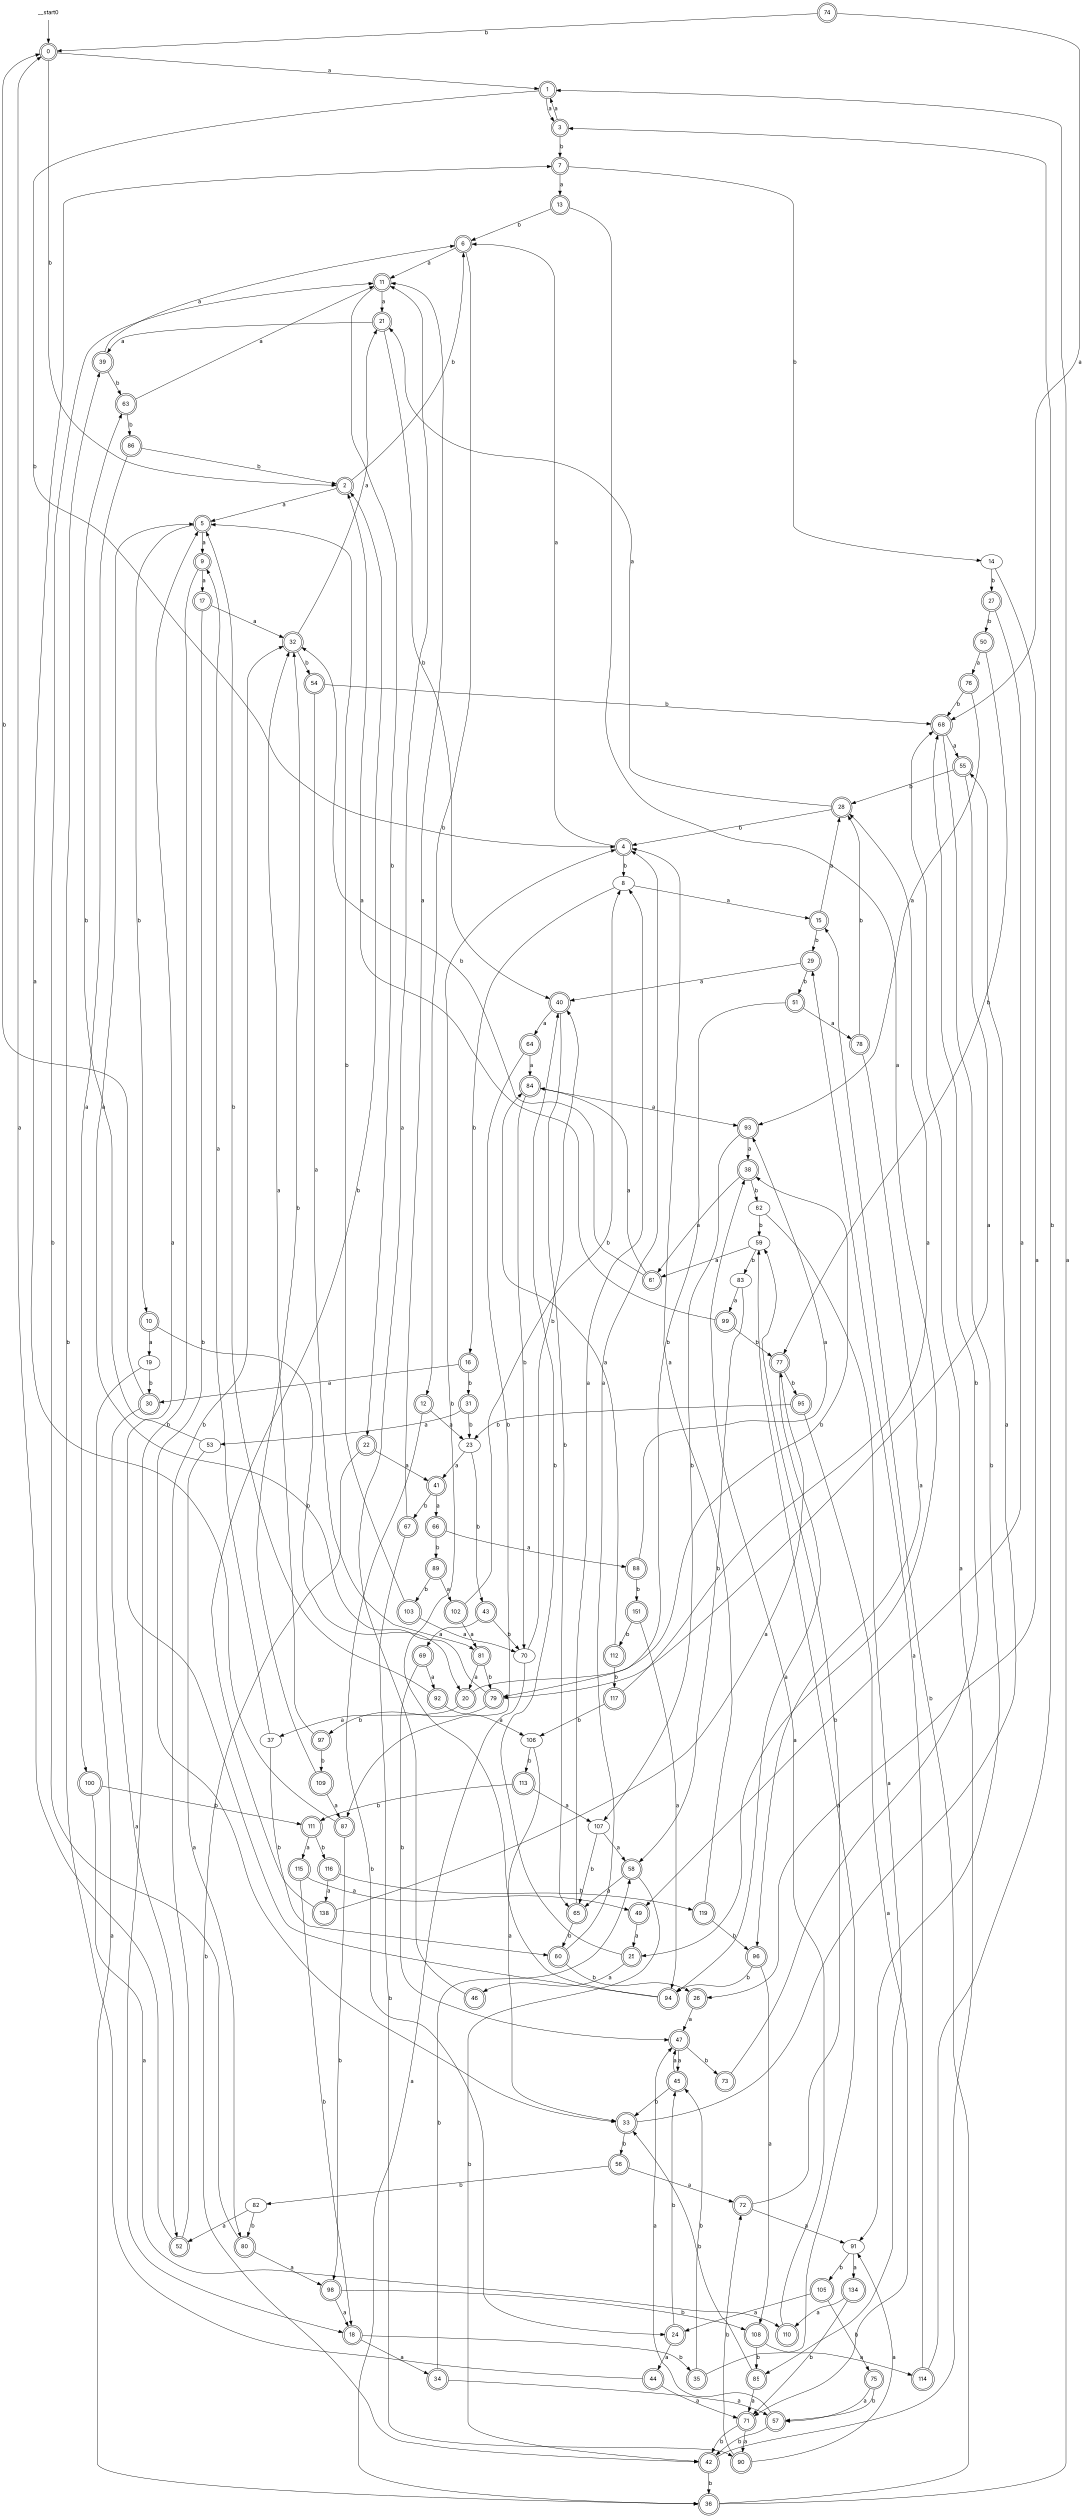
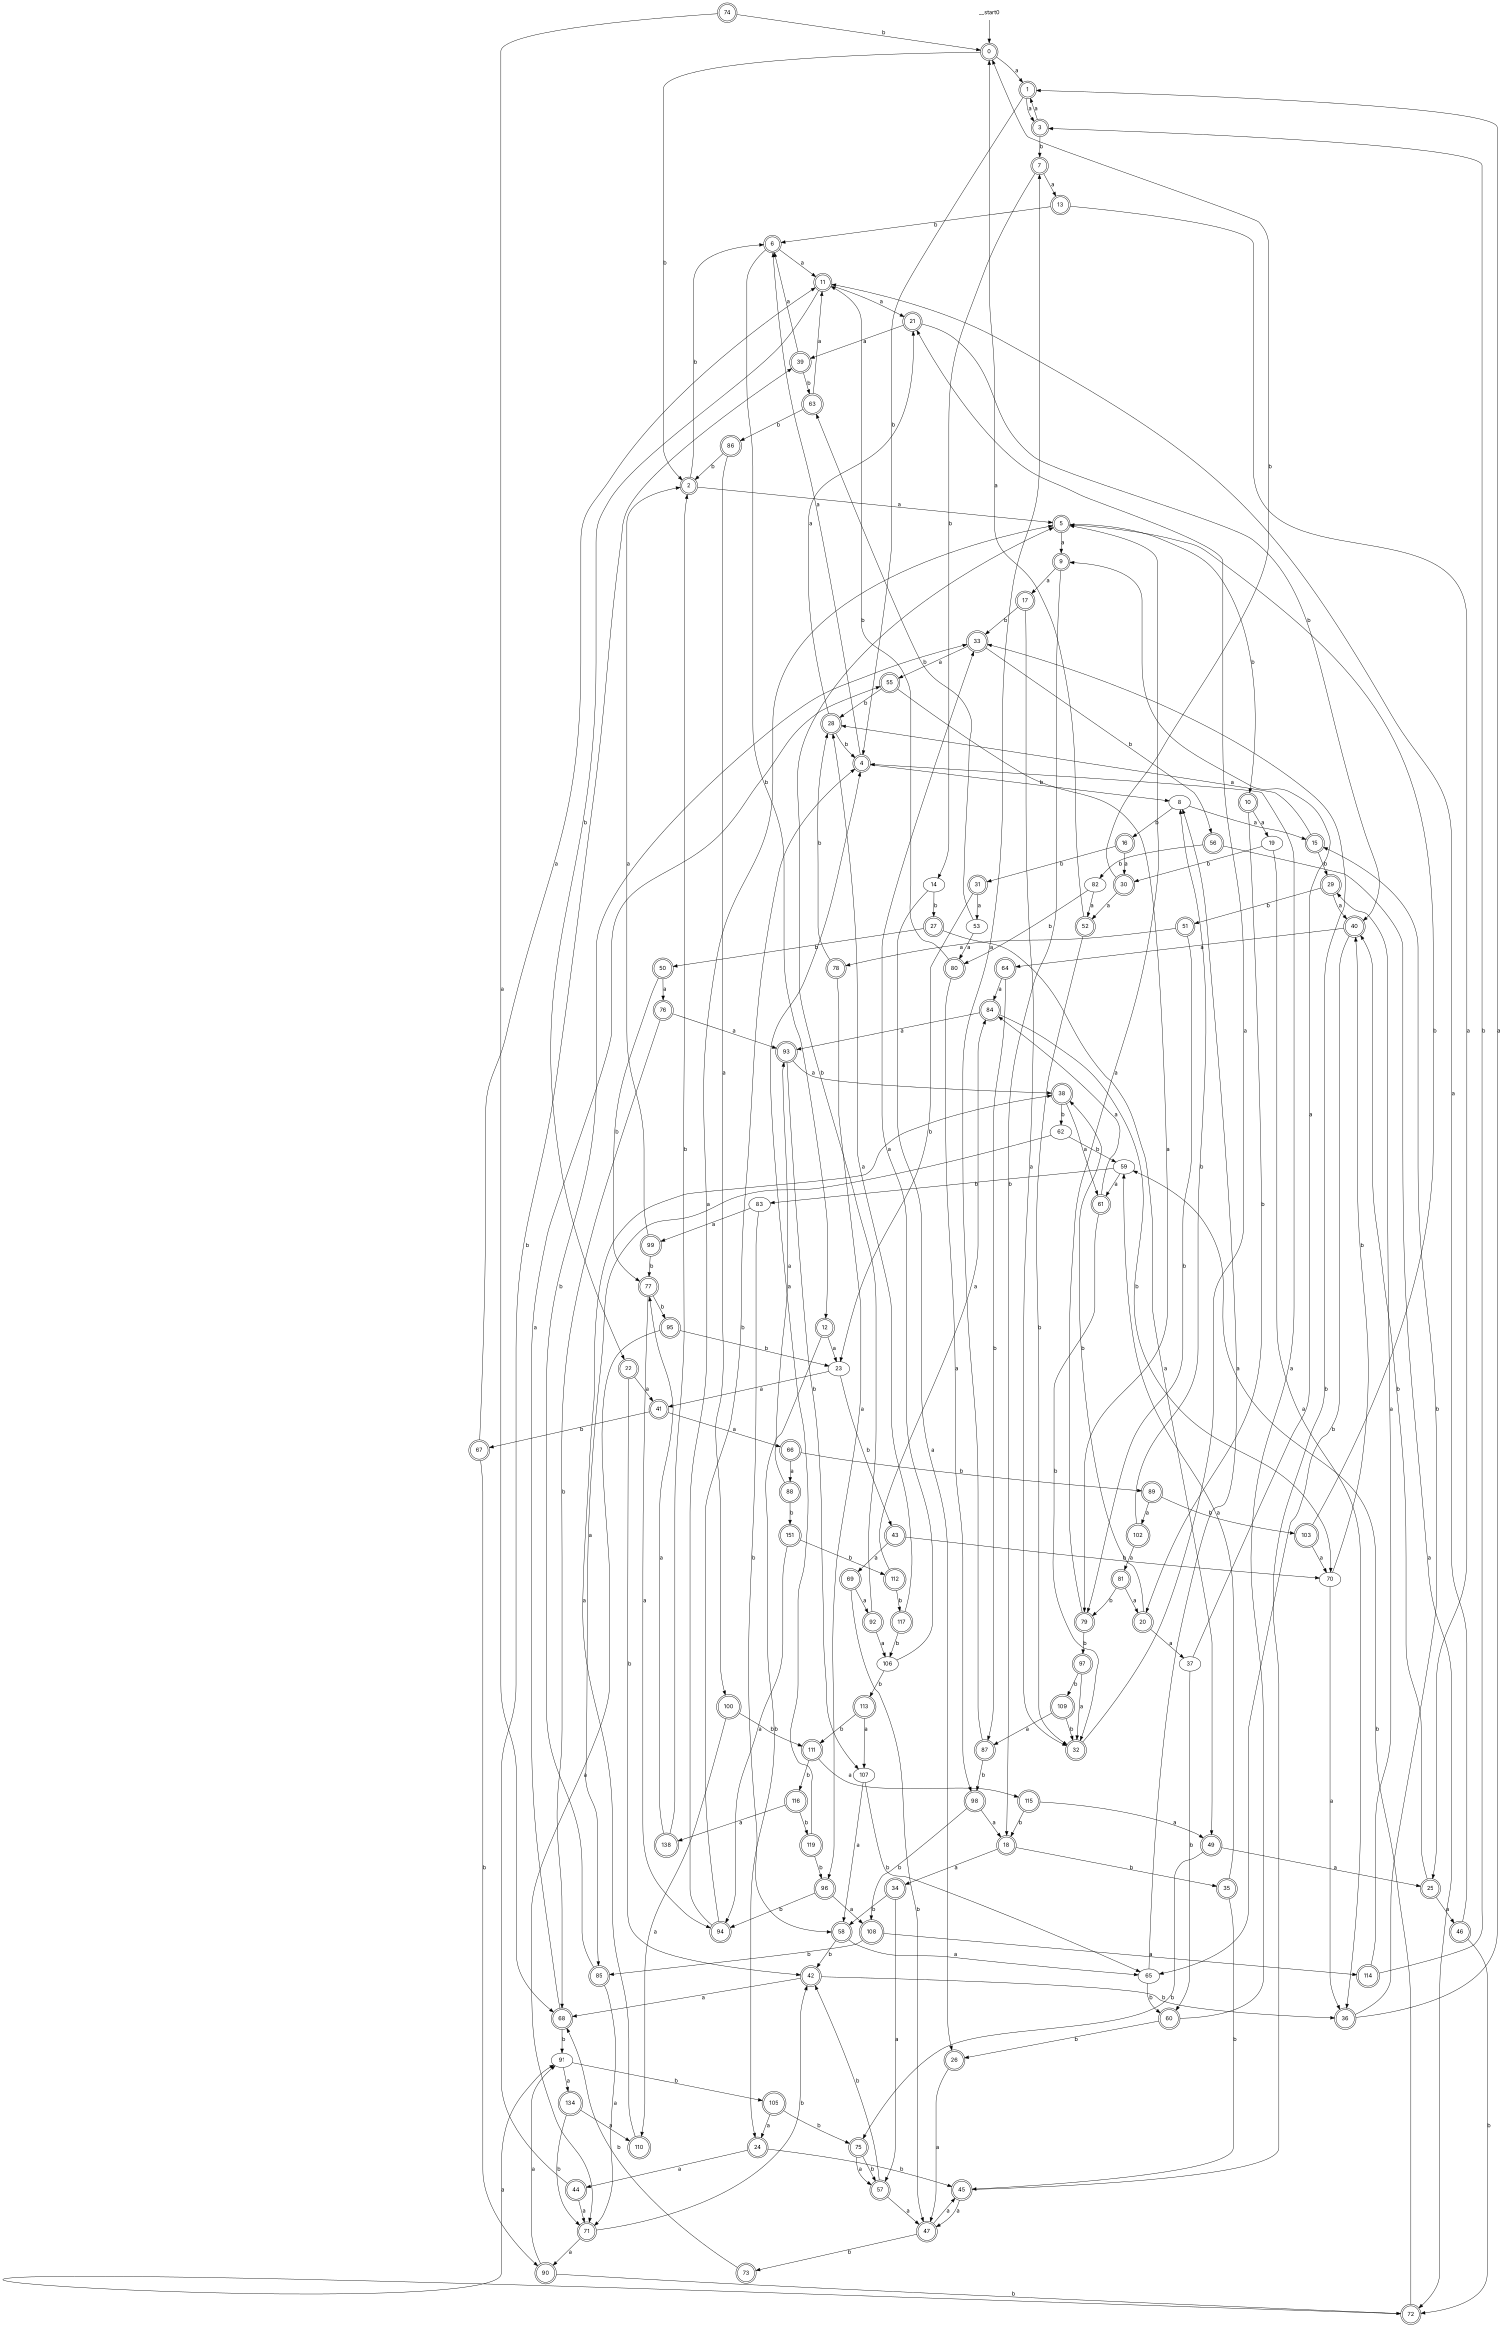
(314, 684) -> none
(577, 1913) -> (1149, 1976)
none -> (1080, 2025)
none -> (1487, 2144)
